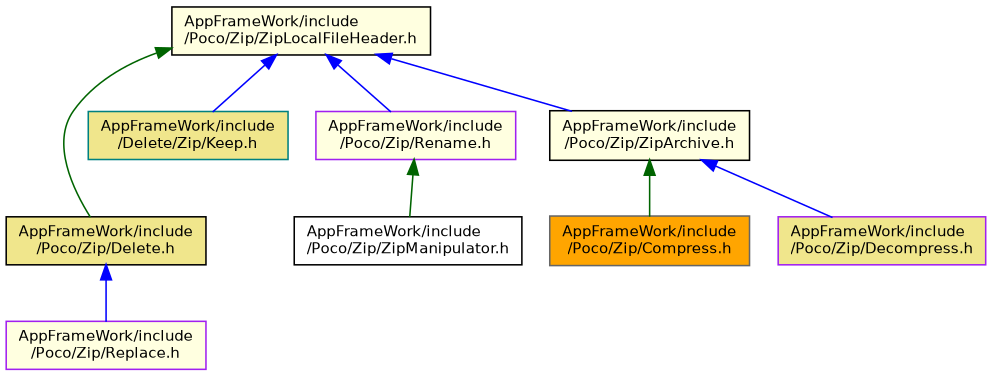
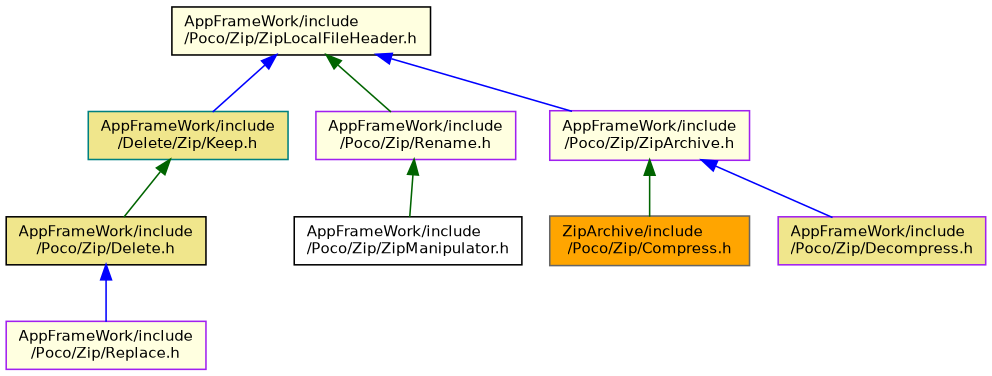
(365, 89) -> (365, 89)
(71, 116) -> (142, 194)
(650, 136) -> (650, 136)
(650, 241) -> (650, 241)
